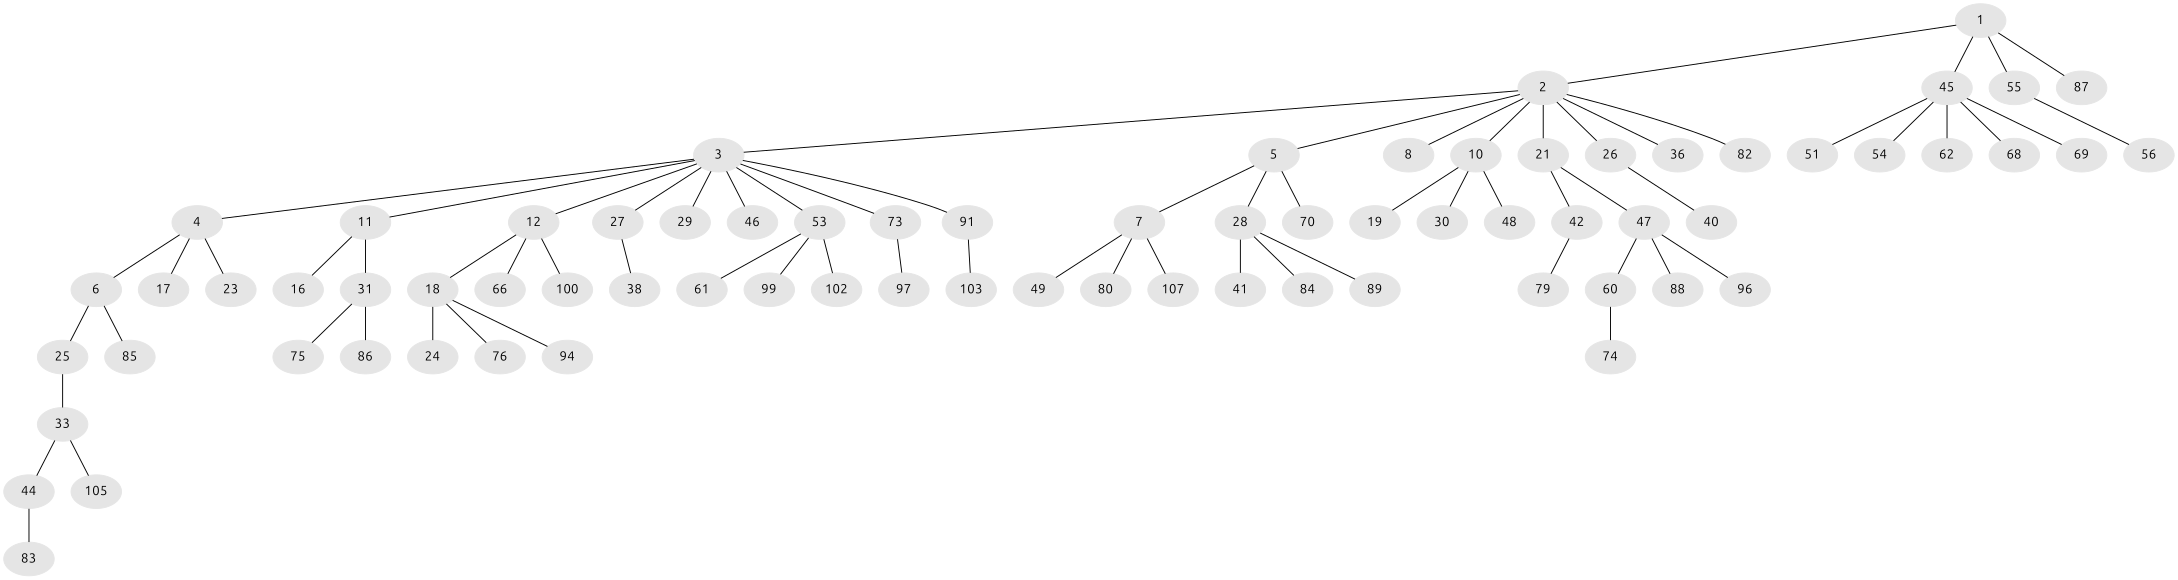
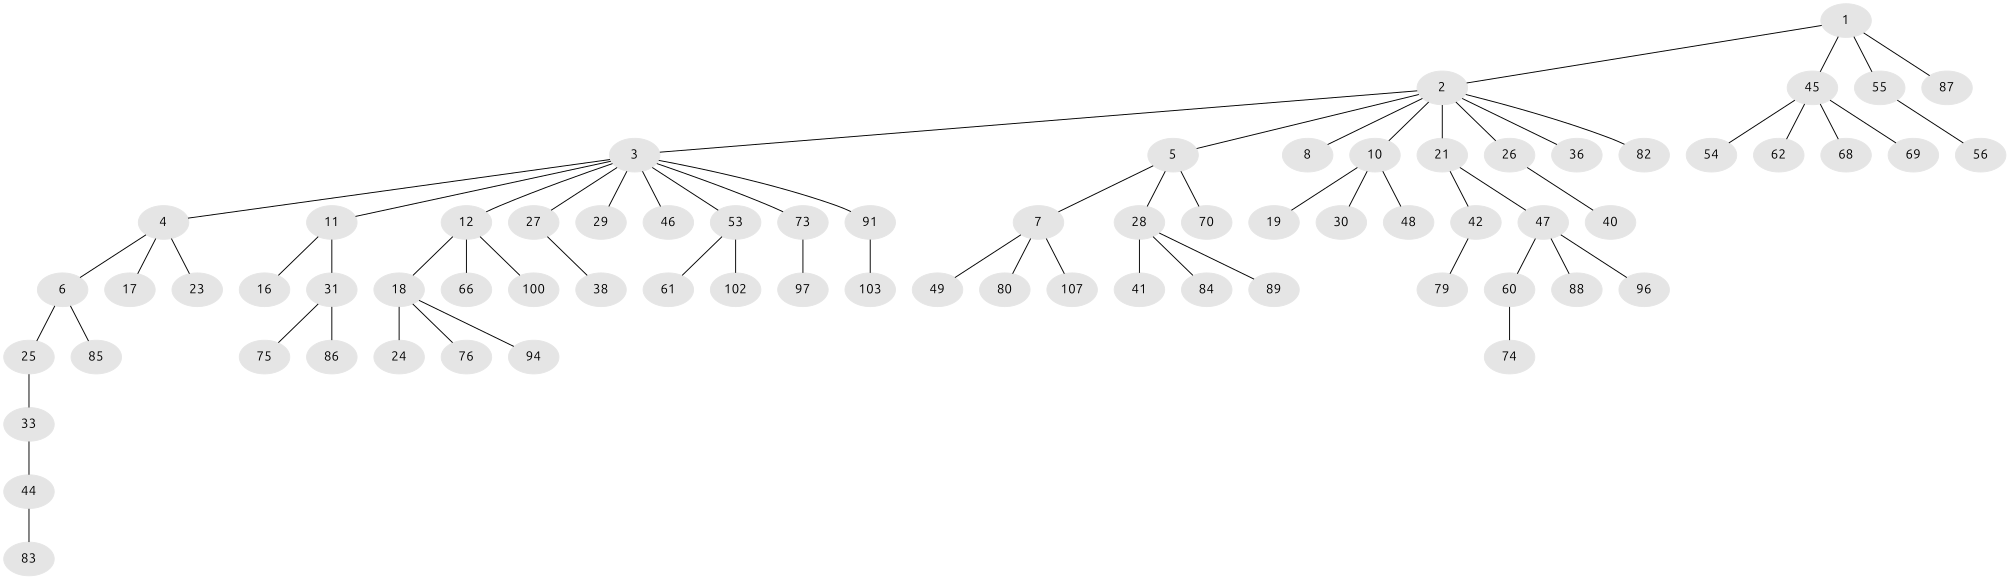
(1812, 155) -> none
(769, 290) -> none
(96, 492) -> none
